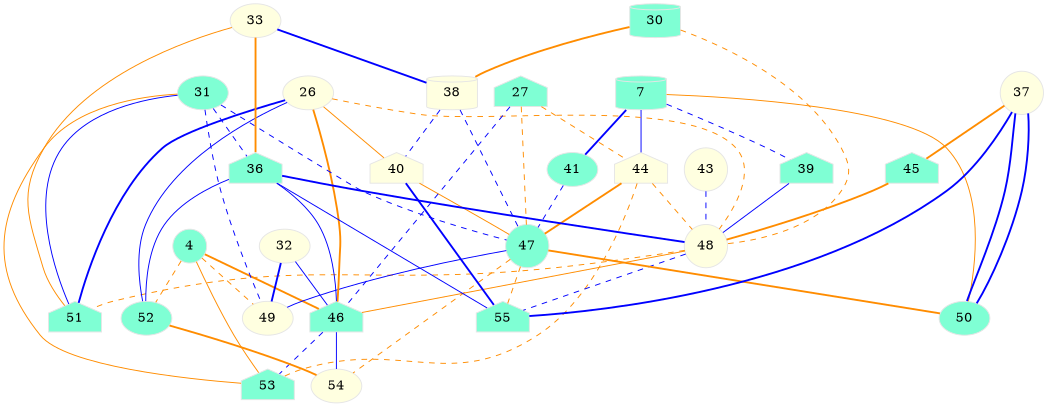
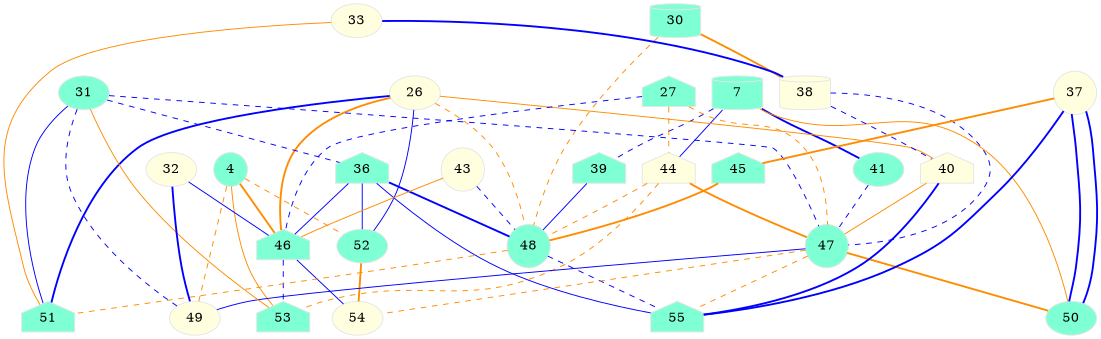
(256, 95) -> none
(706, 246) -> (529, 246)
(523, 282) -> (372, 207)
